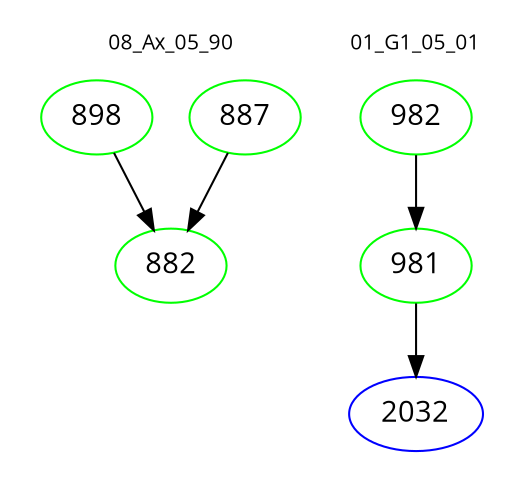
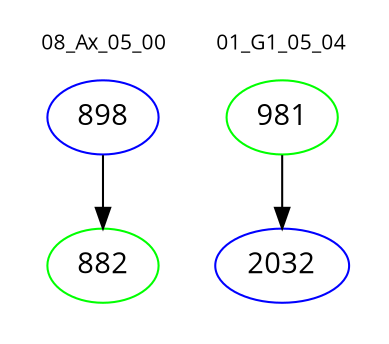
(171, 44) -> (104, 44)
(416, 44) -> (282, 44)
(97, 117) -> (103, 117)
(245, 117) -> none
(416, 117) -> none
